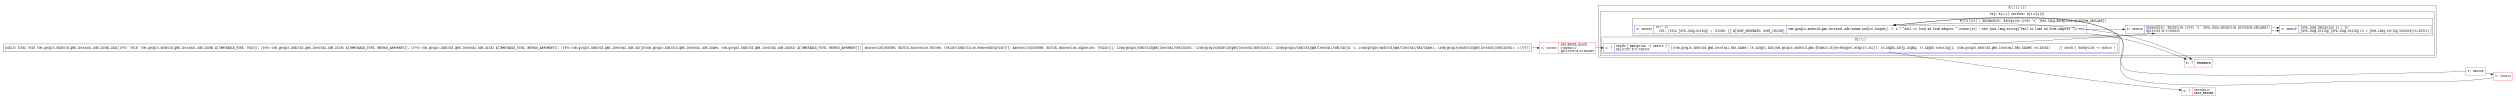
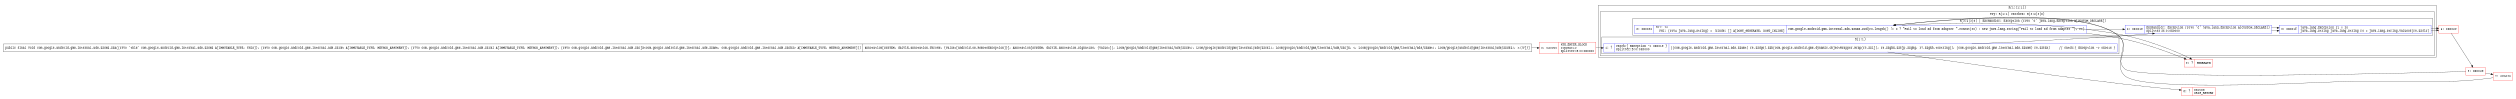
none -> (2449, 29)
(2202, 90) -> (2199, 90)
